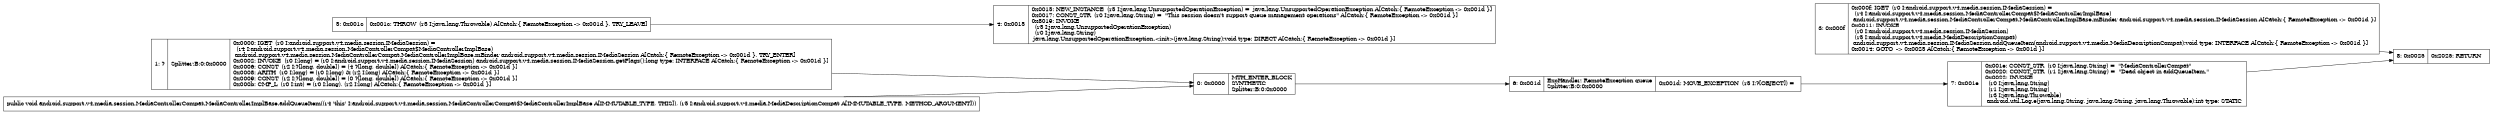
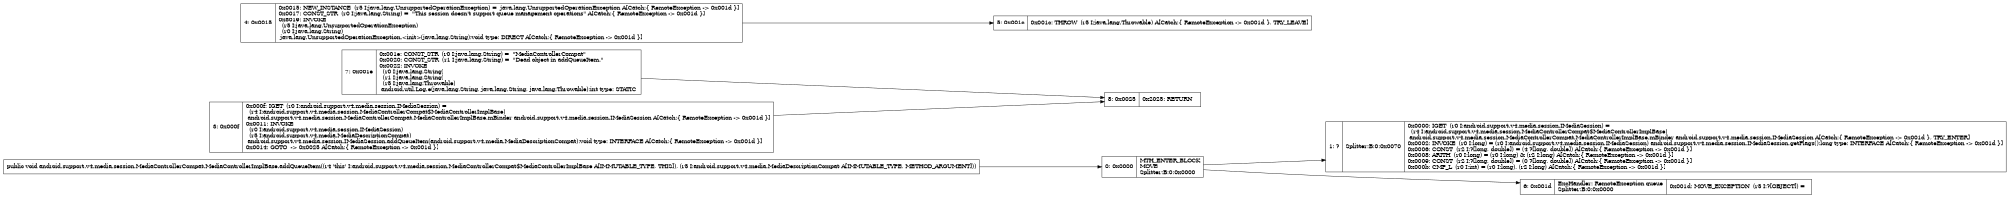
(820, 25) -> (866, 23)
(199, 64) -> (1373, 147)
(1011, 78) -> (1263, 163)
(1249, 84) -> (1149, 167)
(1872, 84) -> none
(2023, 96) -> (417, 84)
